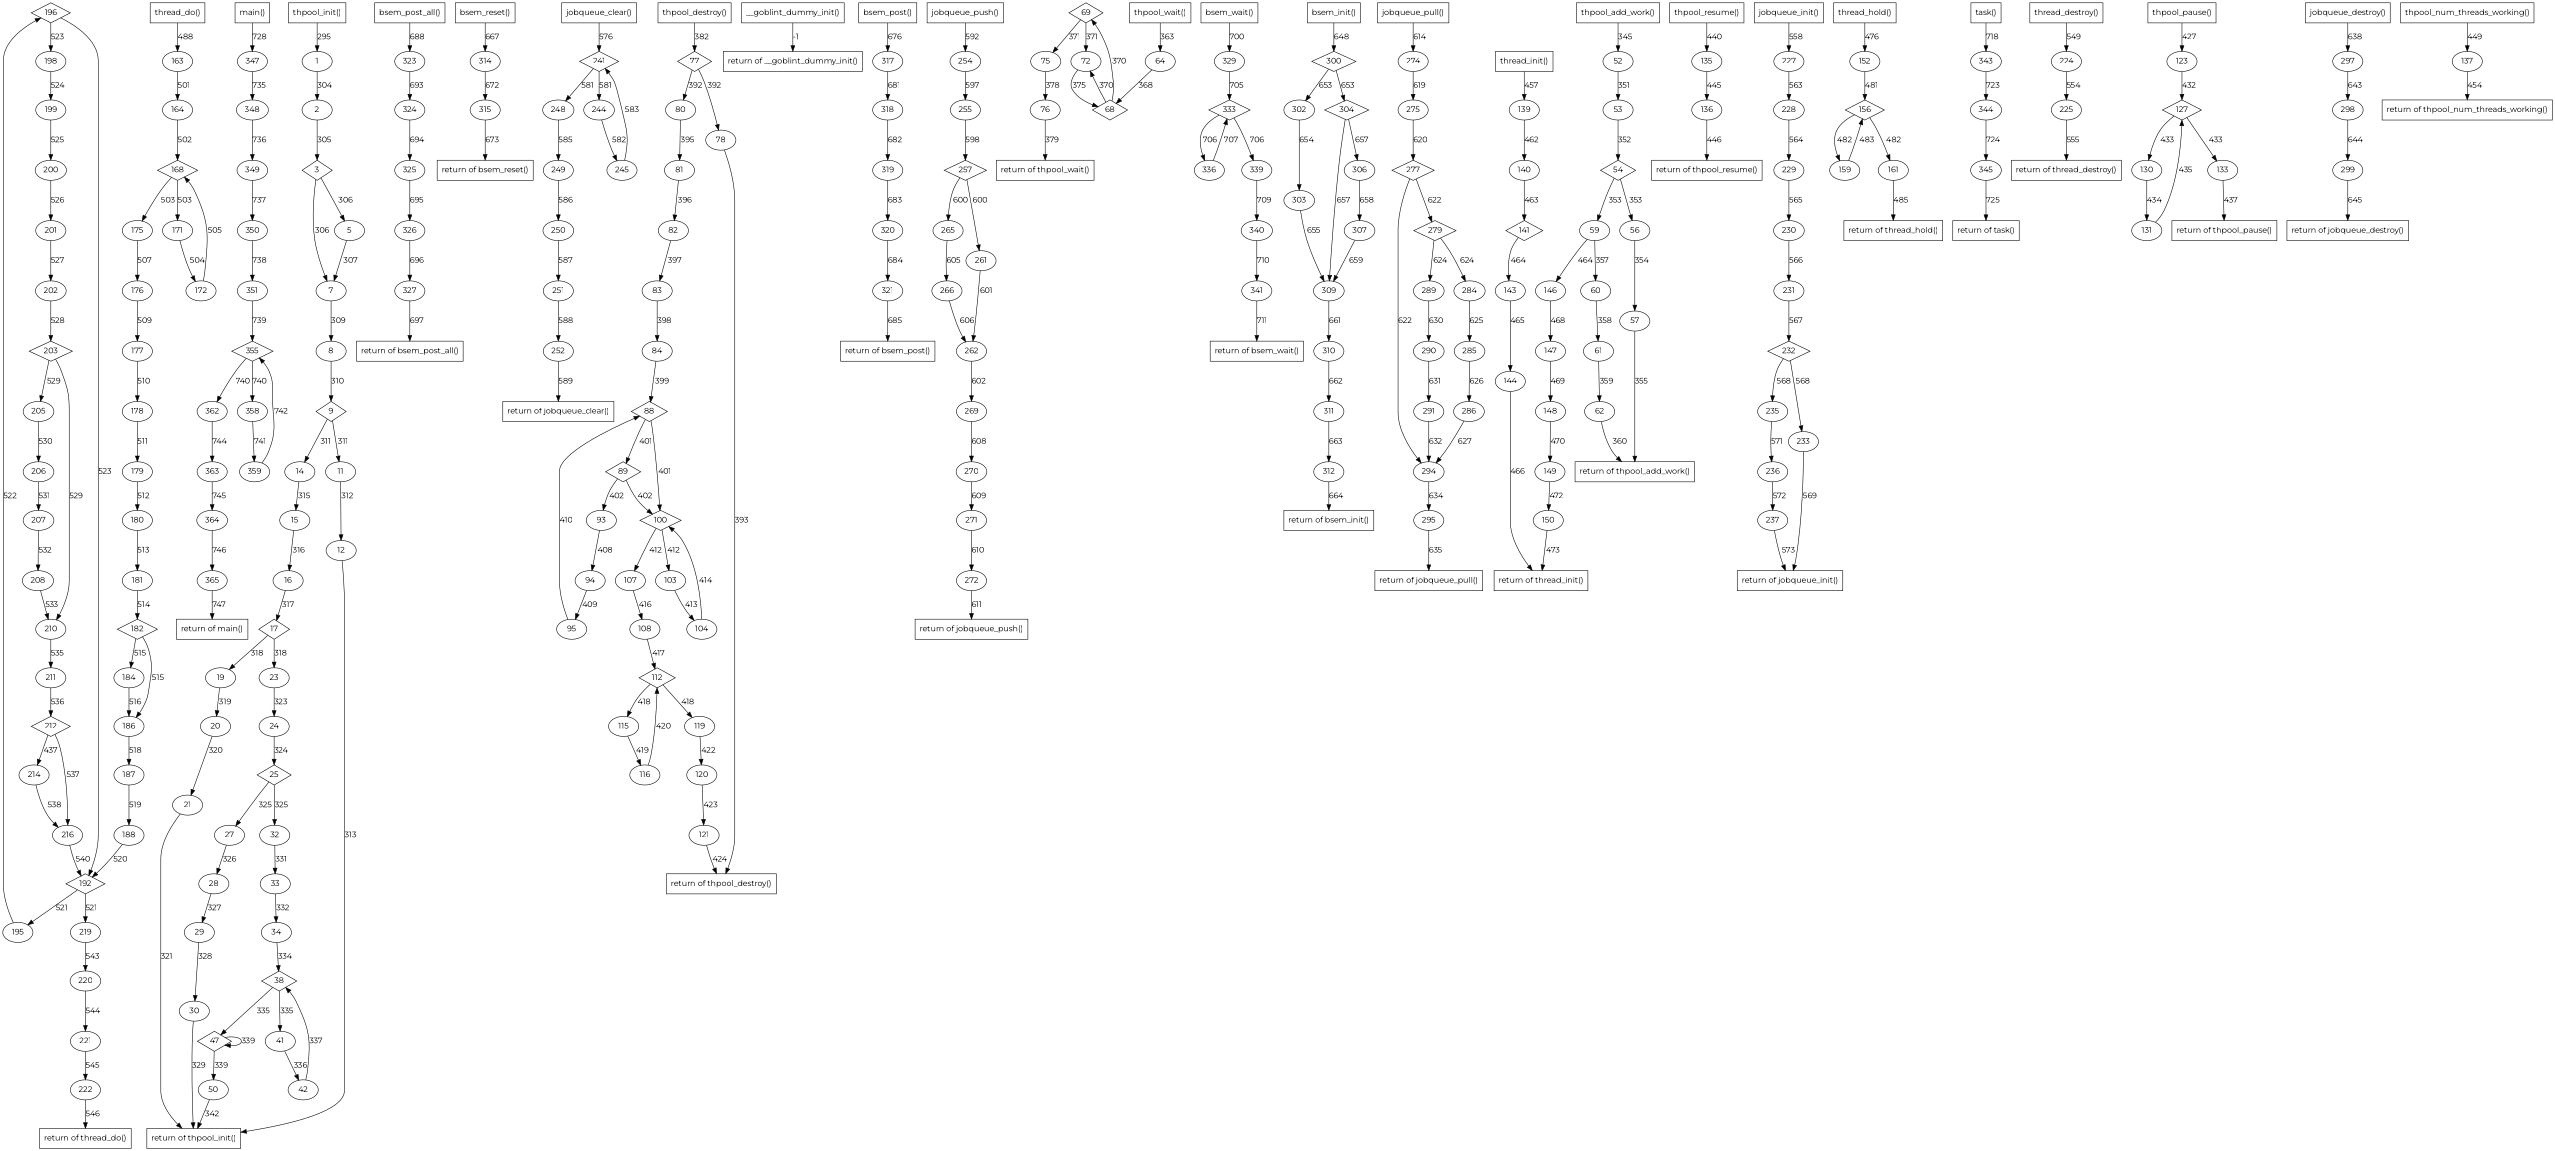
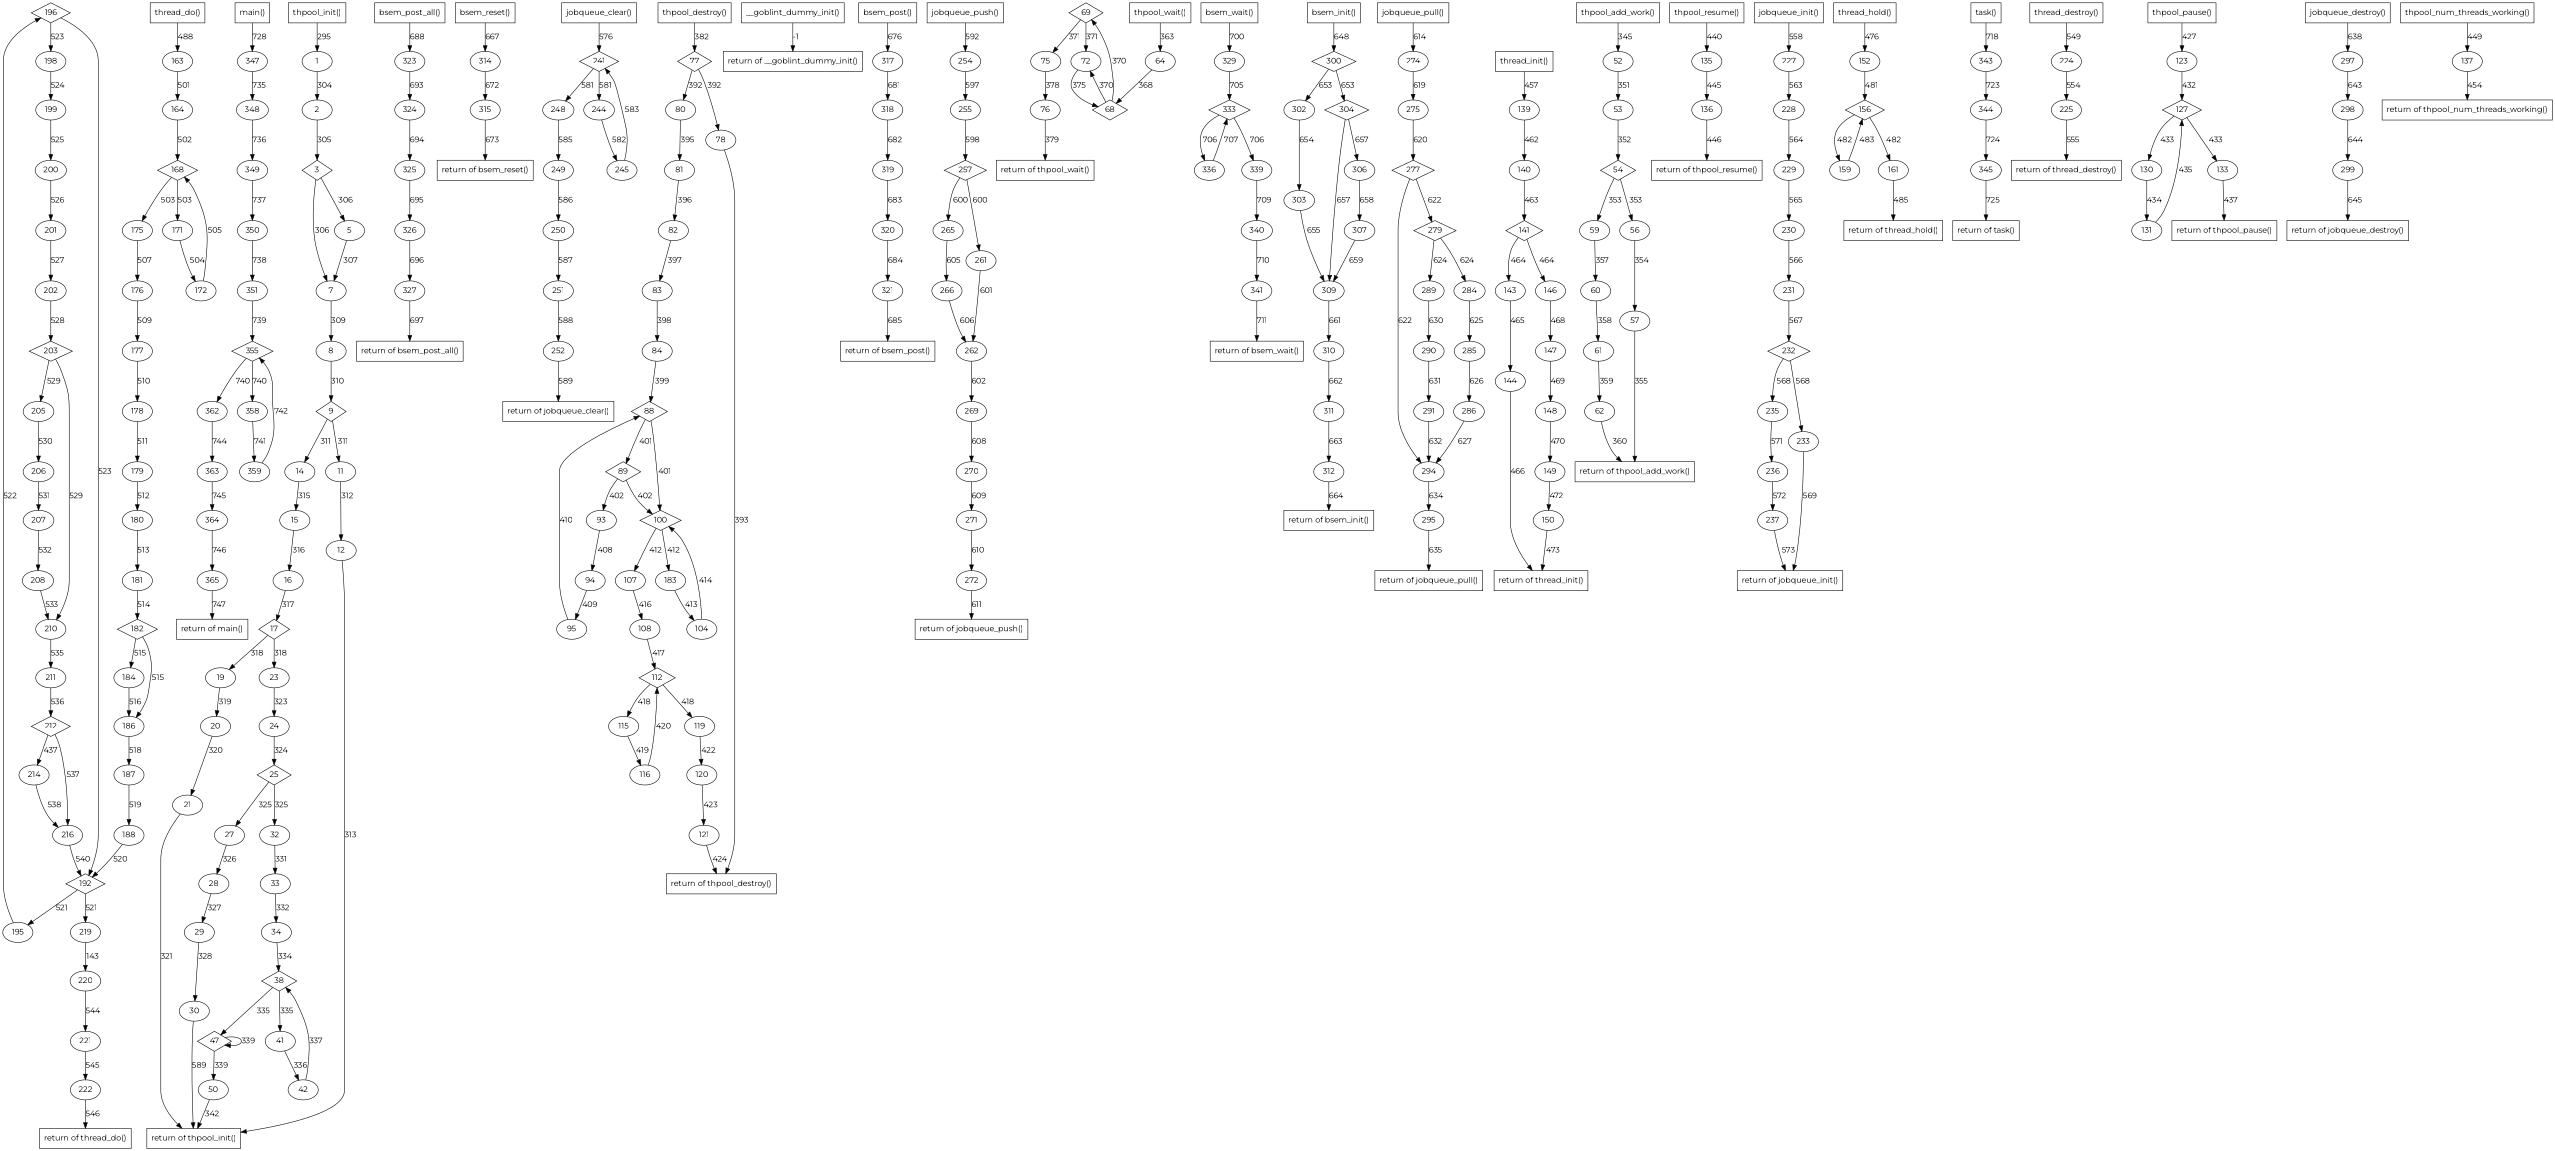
(1573, 258) -> (1534, 258)
(671, 581) -> (671, 581)
(93, 957) -> (93, 957)
(199, 1066) -> (199, 1066)
